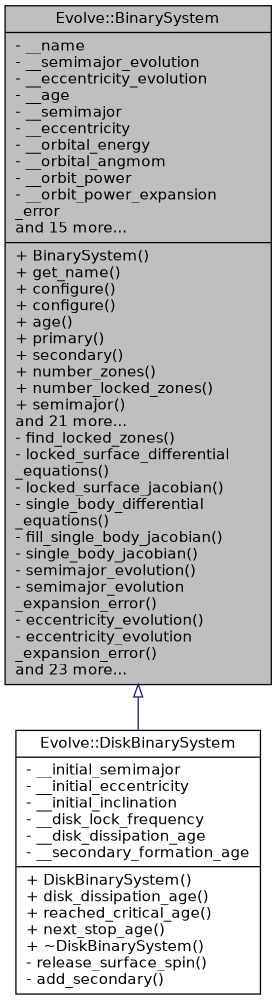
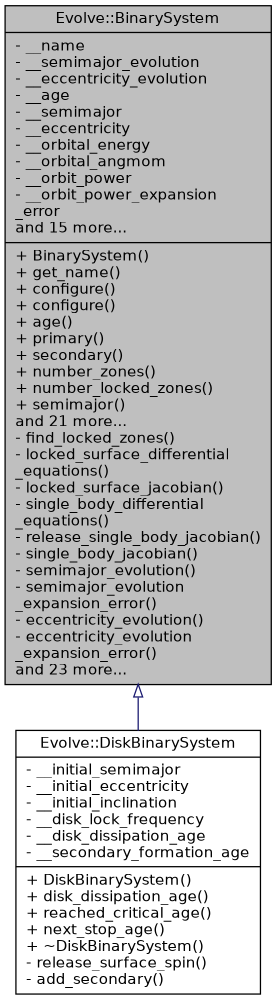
(119, 537) -> (138, 537)
